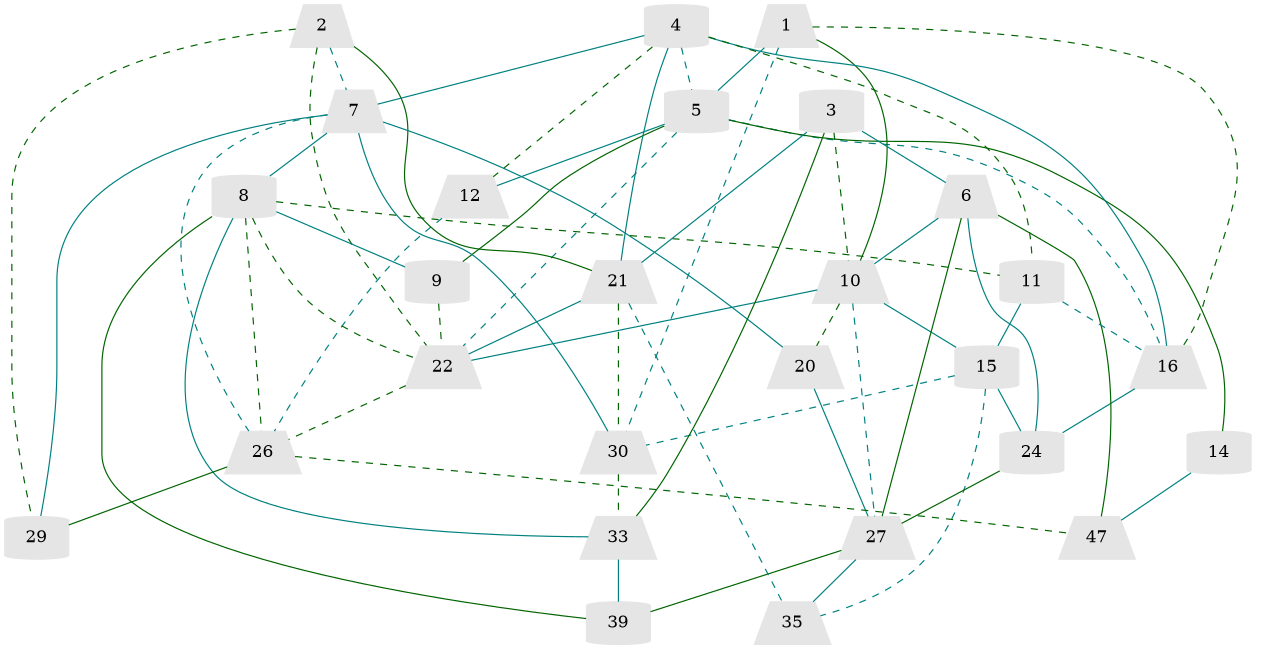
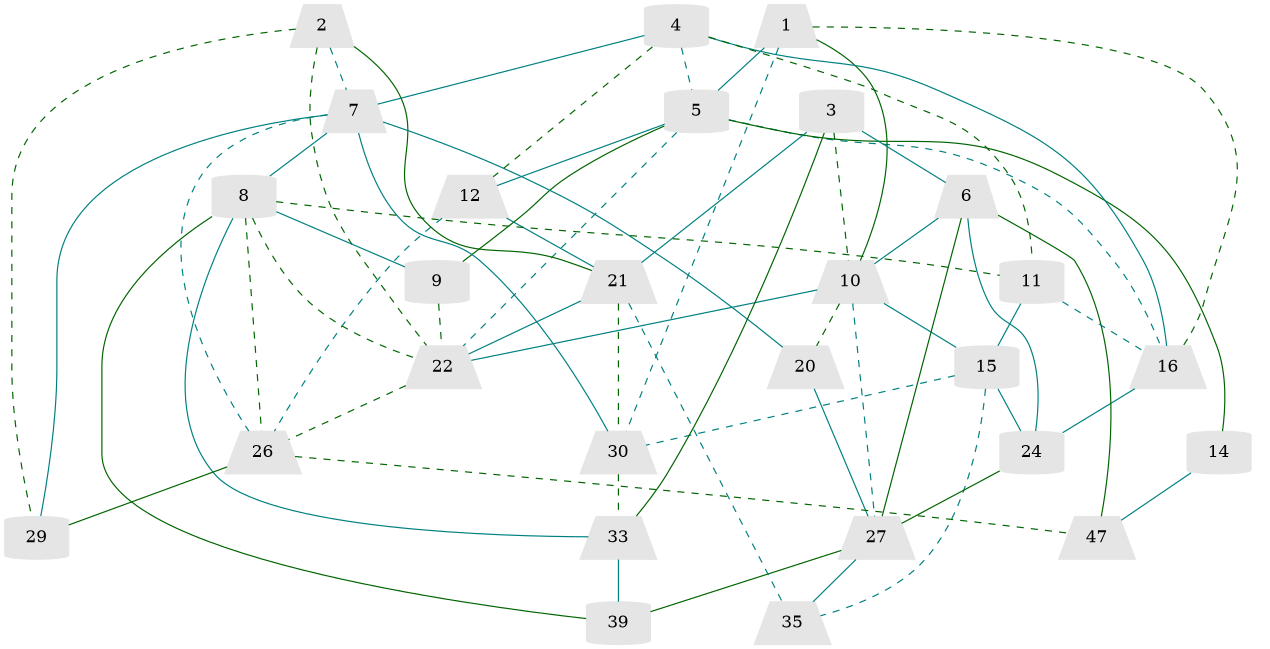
(639, 153) -> (550, 243)
